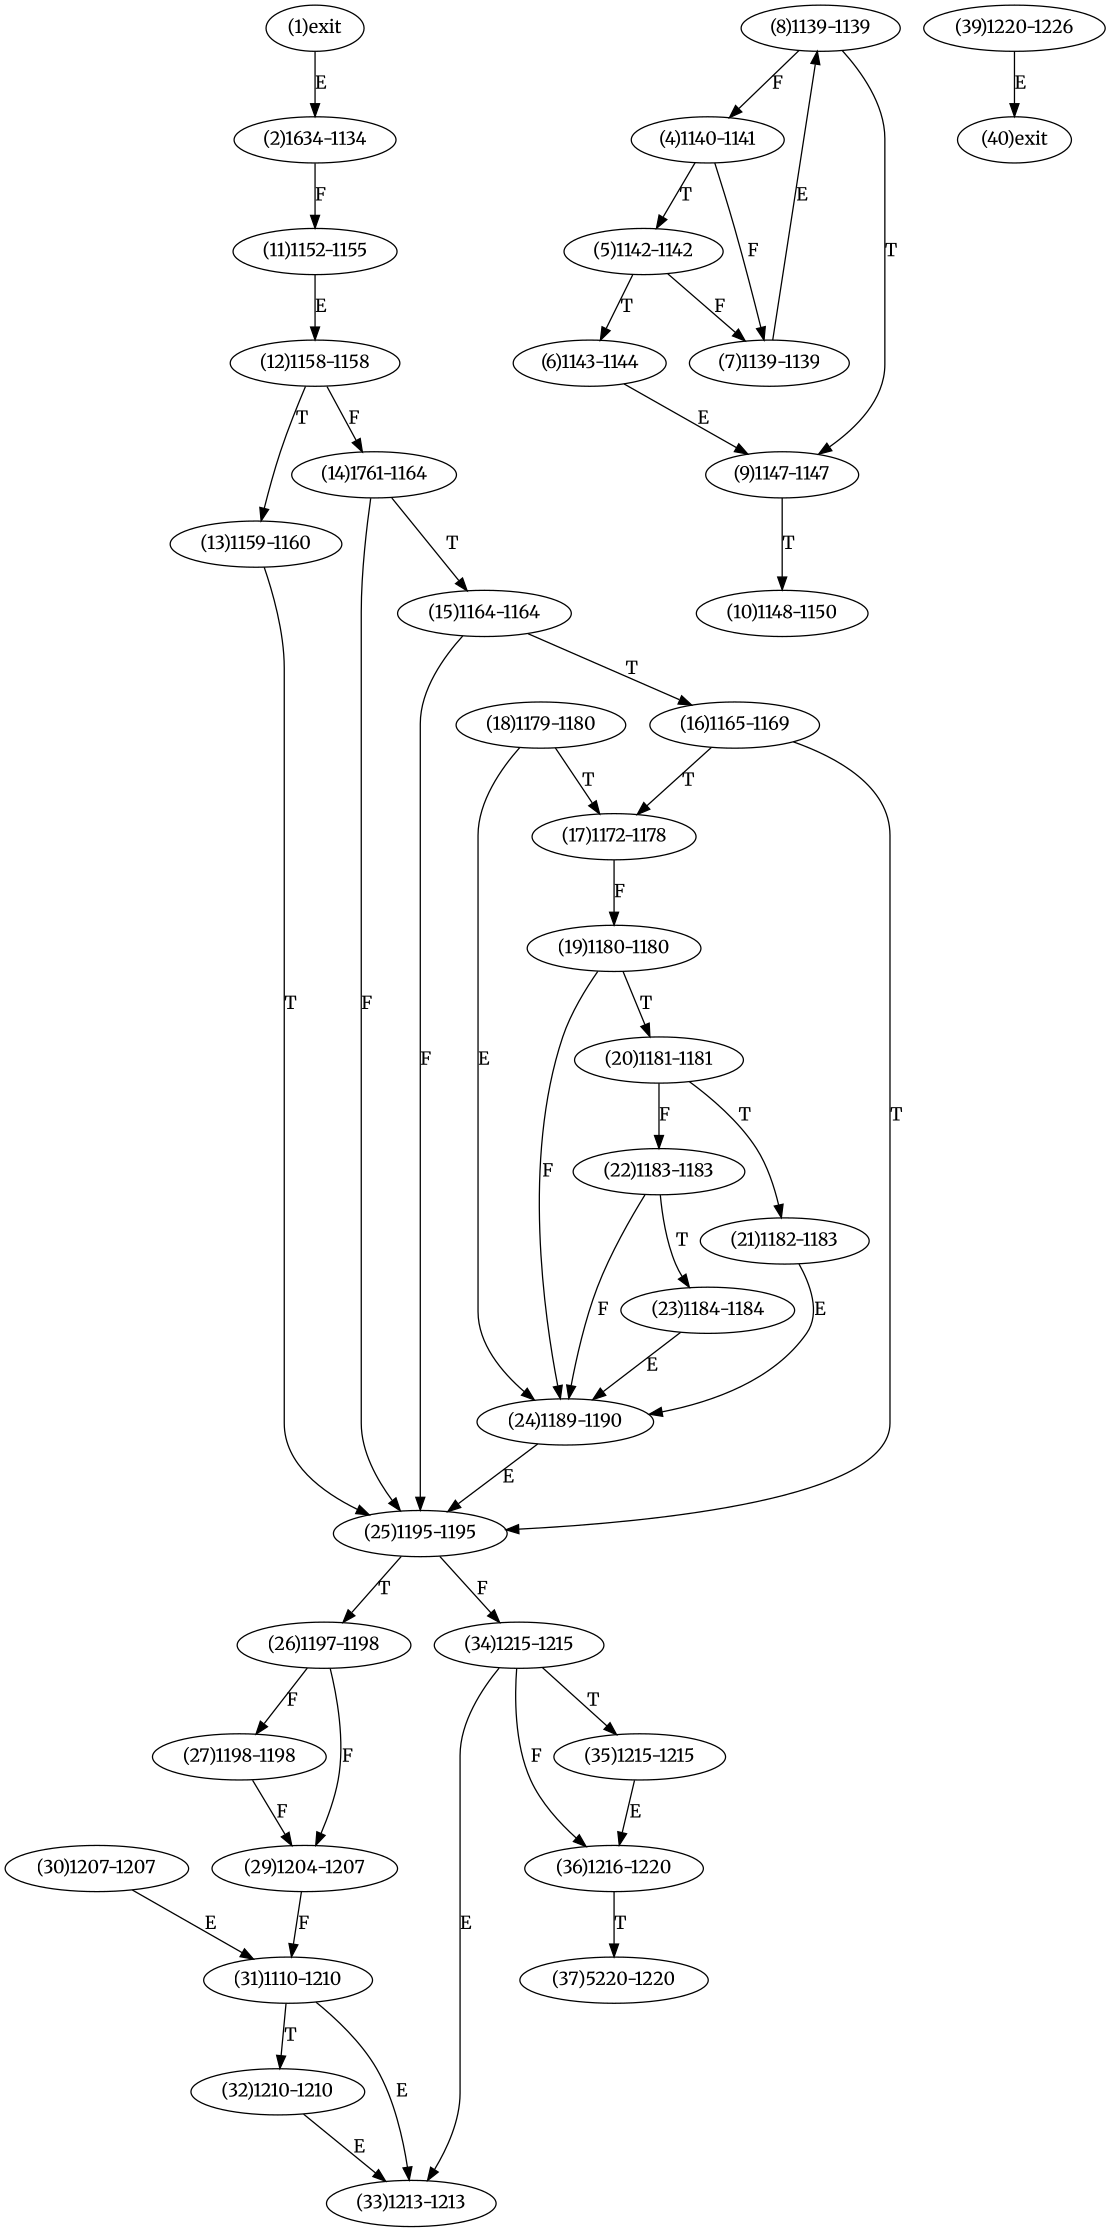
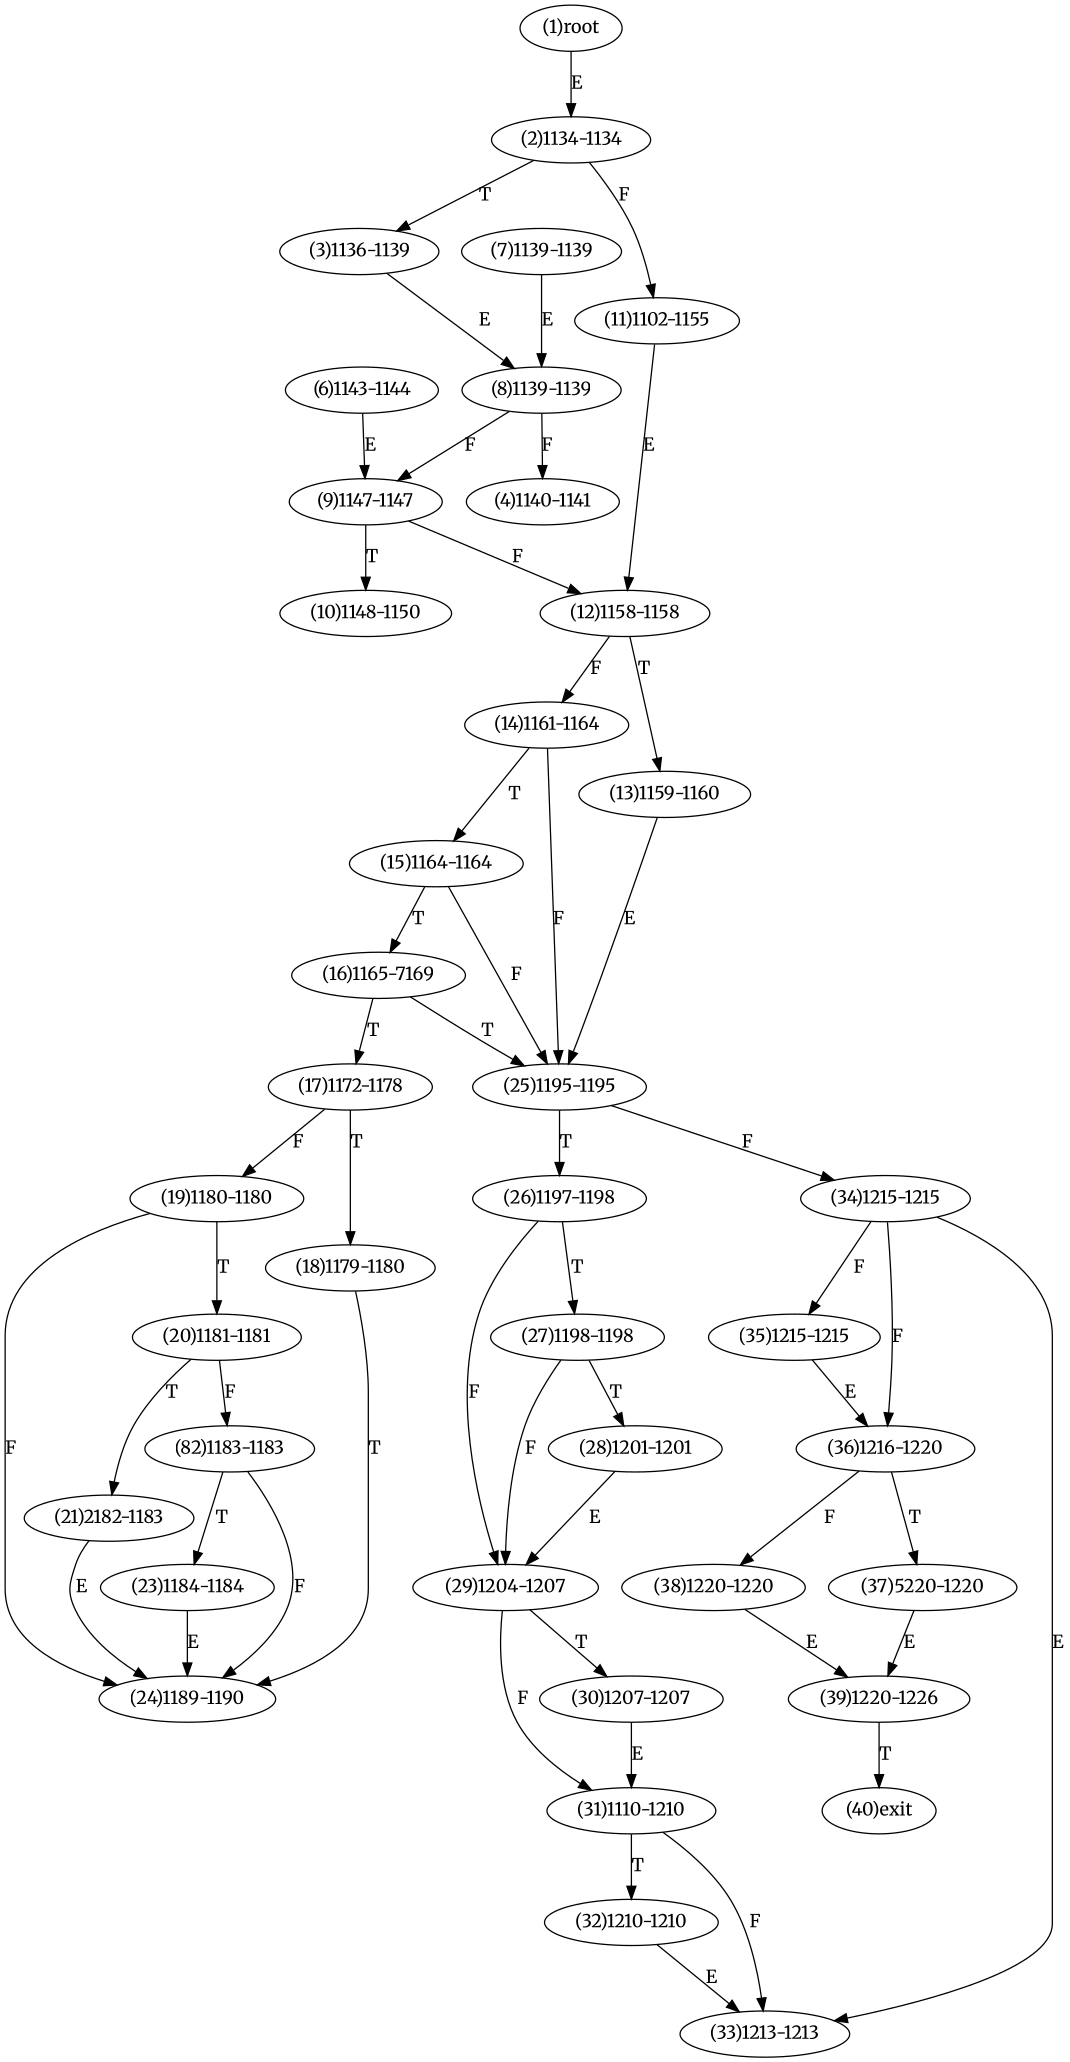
(315, 28) -> (571, 28)
(1021, 84) -> (886, 1755)
(315, 140) -> (571, 140)
(739, 245) -> none
(315, 252) -> (657, 321)
none -> (359, 252)
(644, 252) -> none
(891, 252) -> (470, 446)
(374, 475) -> (547, 725)
none -> (488, 555)
(735, 725) -> (379, 975)
(574, 775) -> (350, 1171)
(291, 1004) -> (630, 920)
(484, 1060) -> (375, 1449)
(659, 1172) -> (230, 1449)
(785, 1241) -> (109, 1518)
none -> (635, 1449)
(498, 1474) -> none
none -> (714, 1587)
none -> (903, 1637)
none -> (563, 1639)
(293, 1701) -> (578, 1268)
(594, 1701) -> (859, 1268)
(402, 2092) -> (755, 1922)
